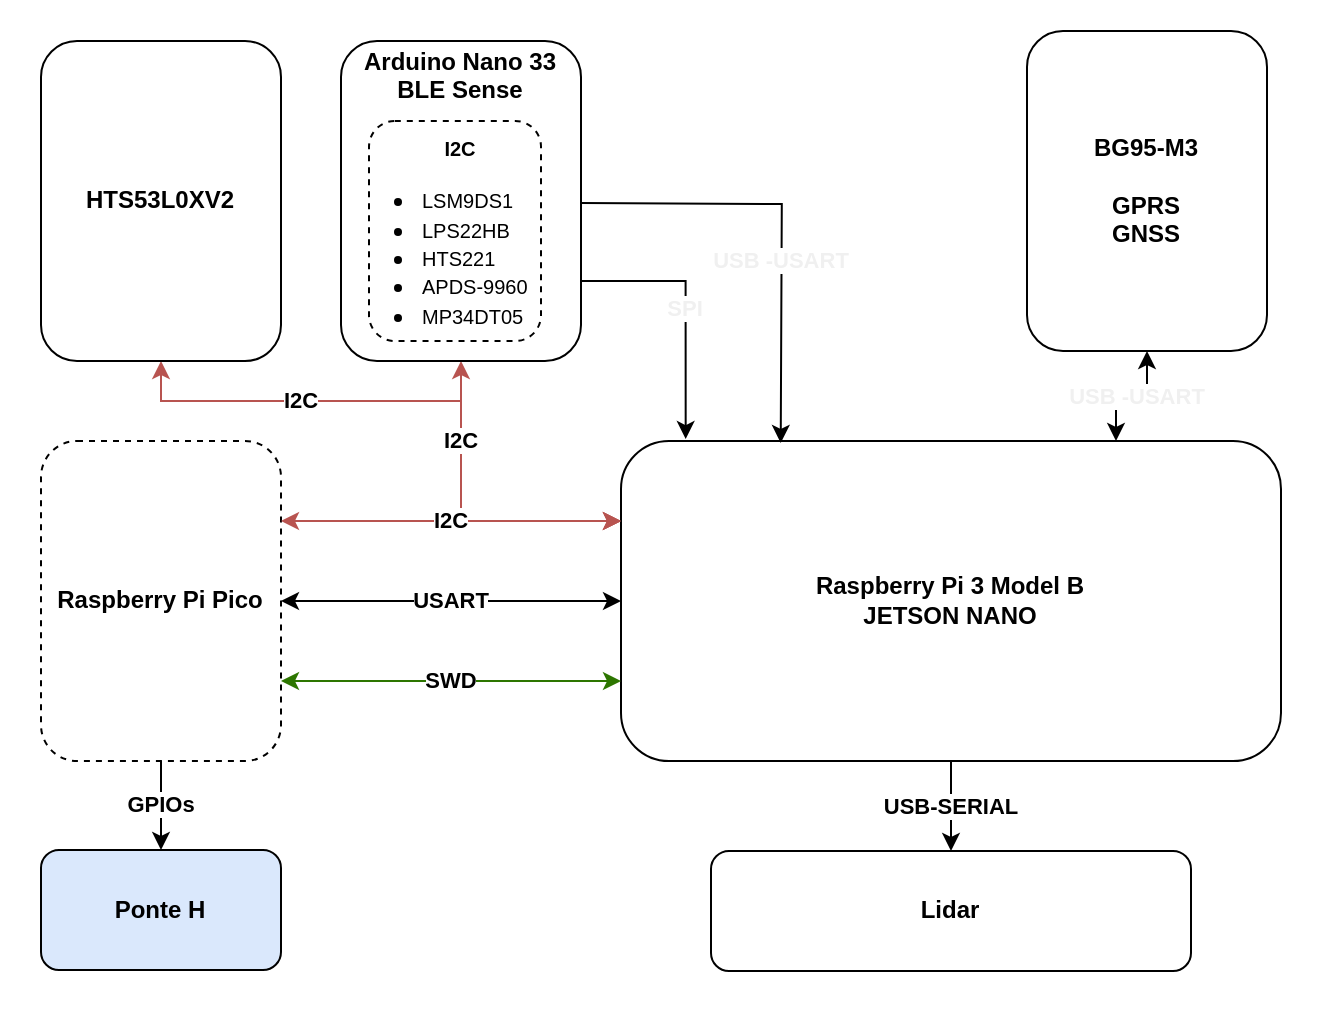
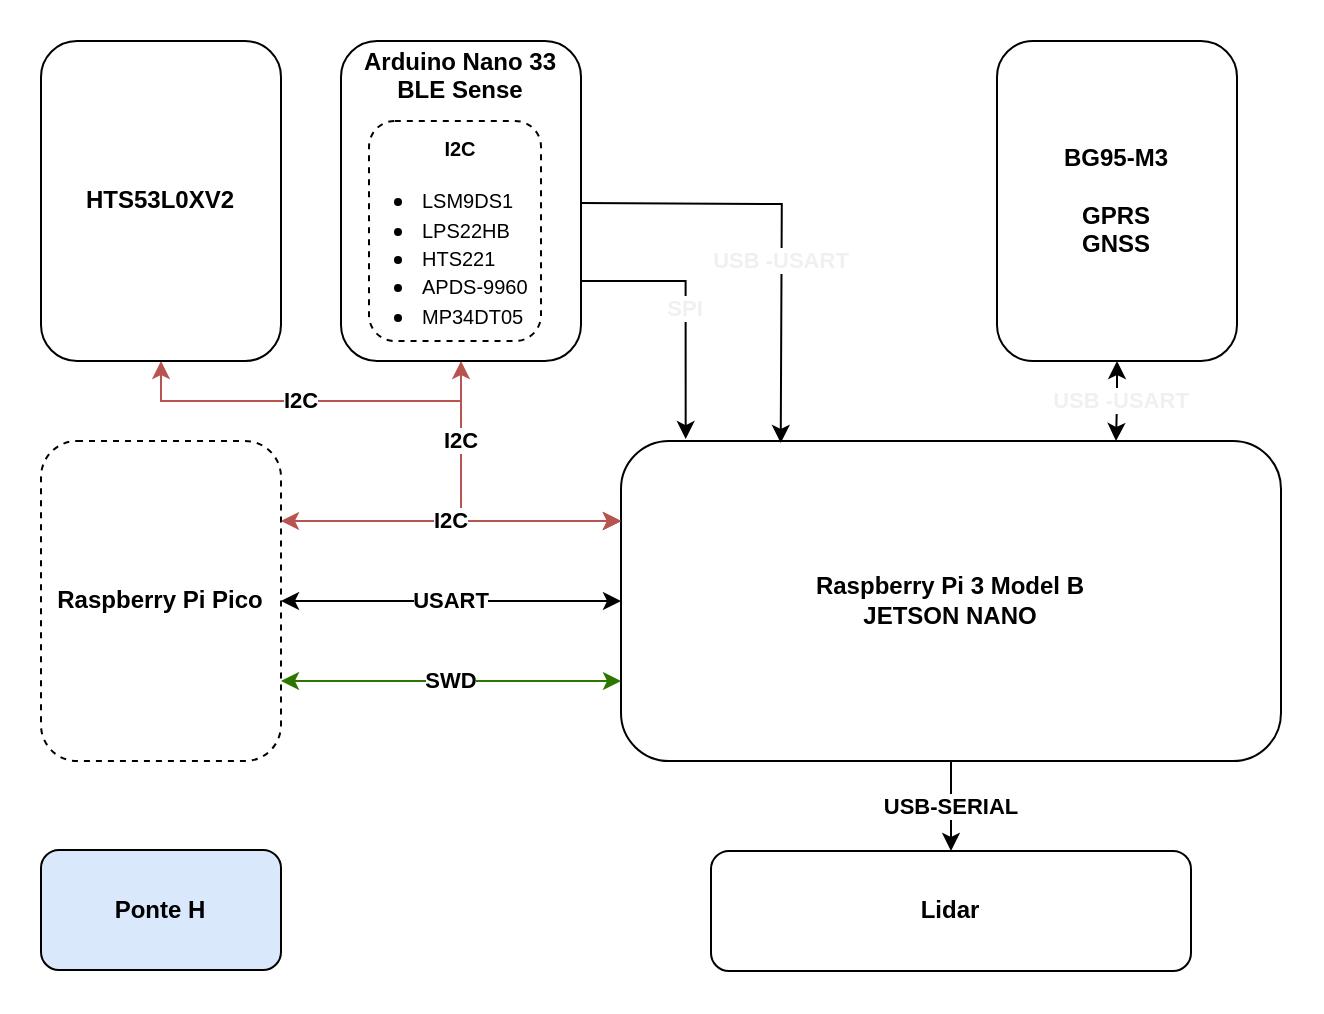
(1147, 191) -> (1117, 201)
(161, 799) -> none
